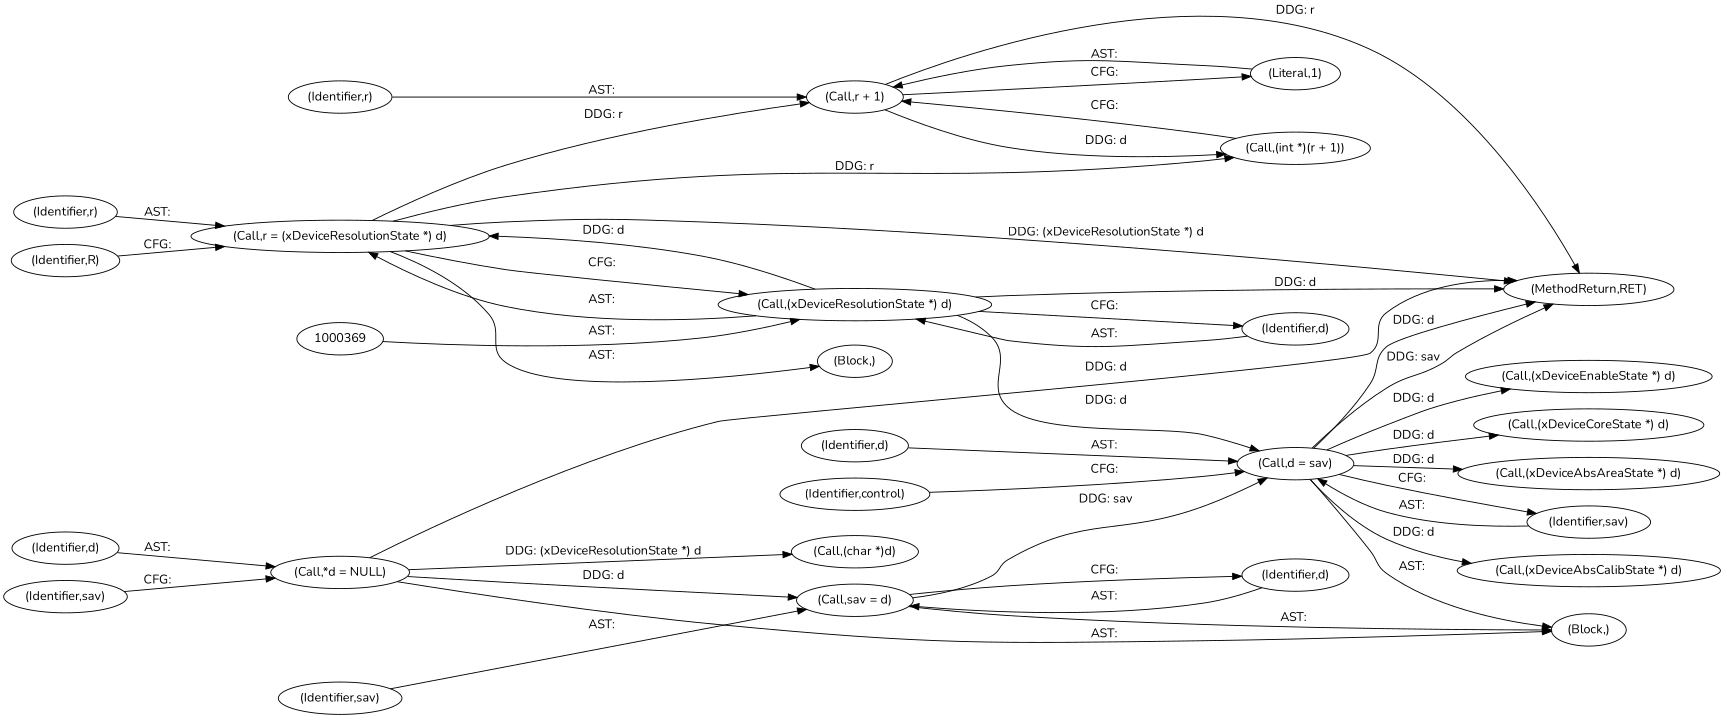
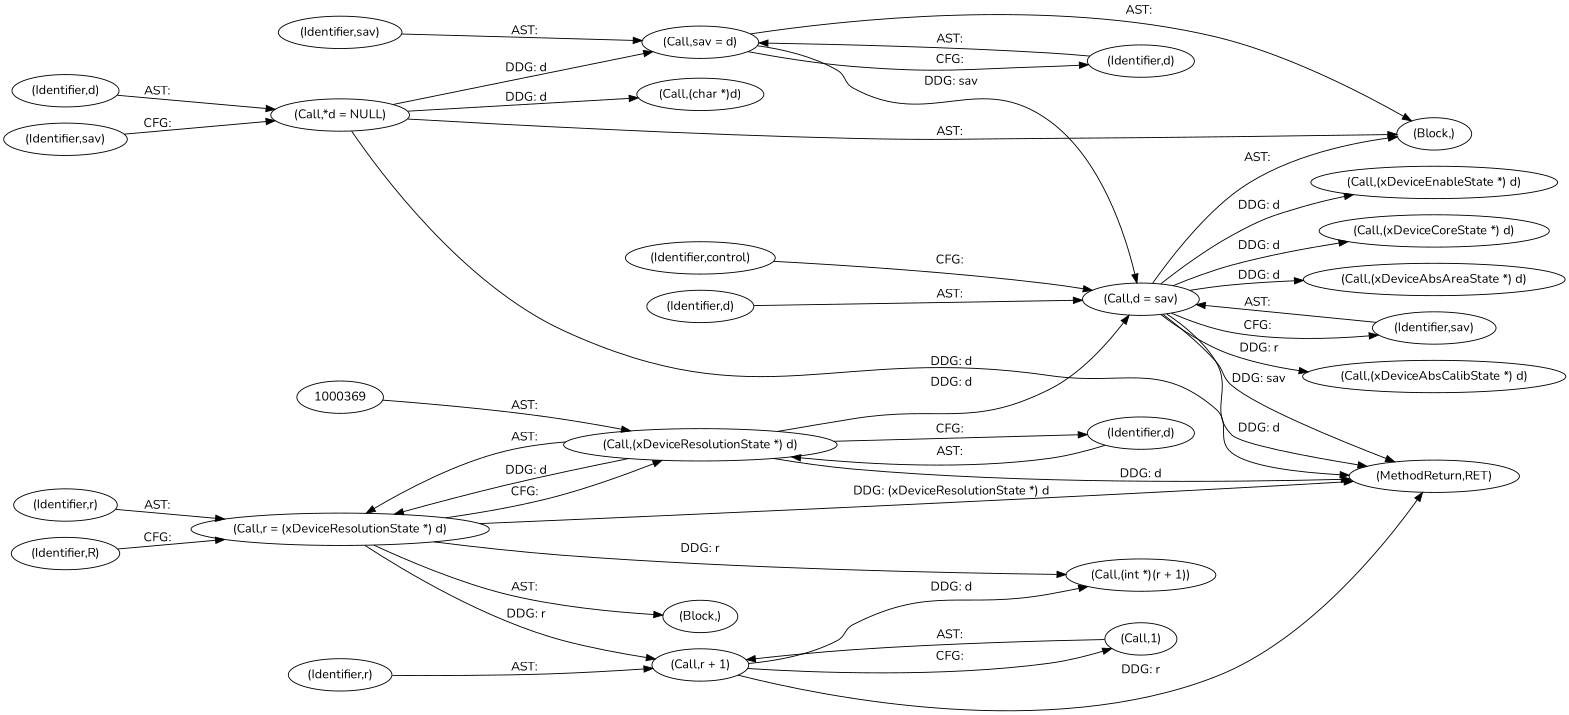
(1295, 74) -> (1141, 639)
(1074, 118) -> none
(1414, 532) -> (1259, 348)
(604, 551) -> (526, 97)
